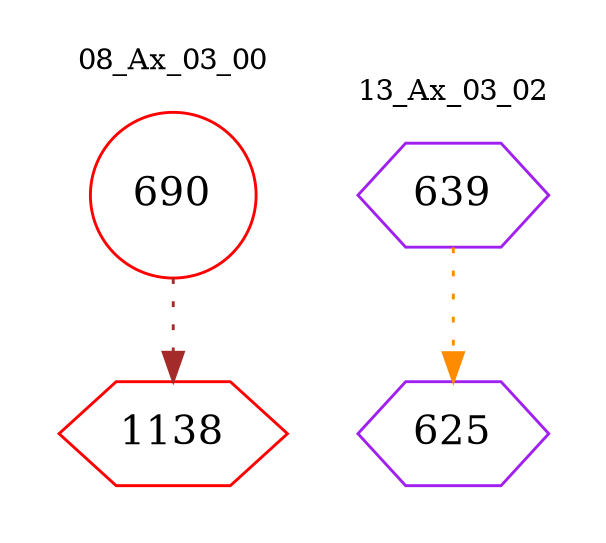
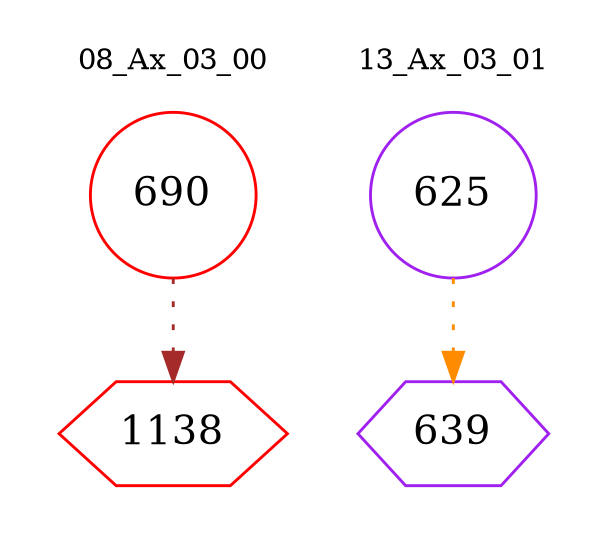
(453, 93) -> (453, 62)
(453, 300) -> (453, 315)
(453, 434) -> (453, 195)
